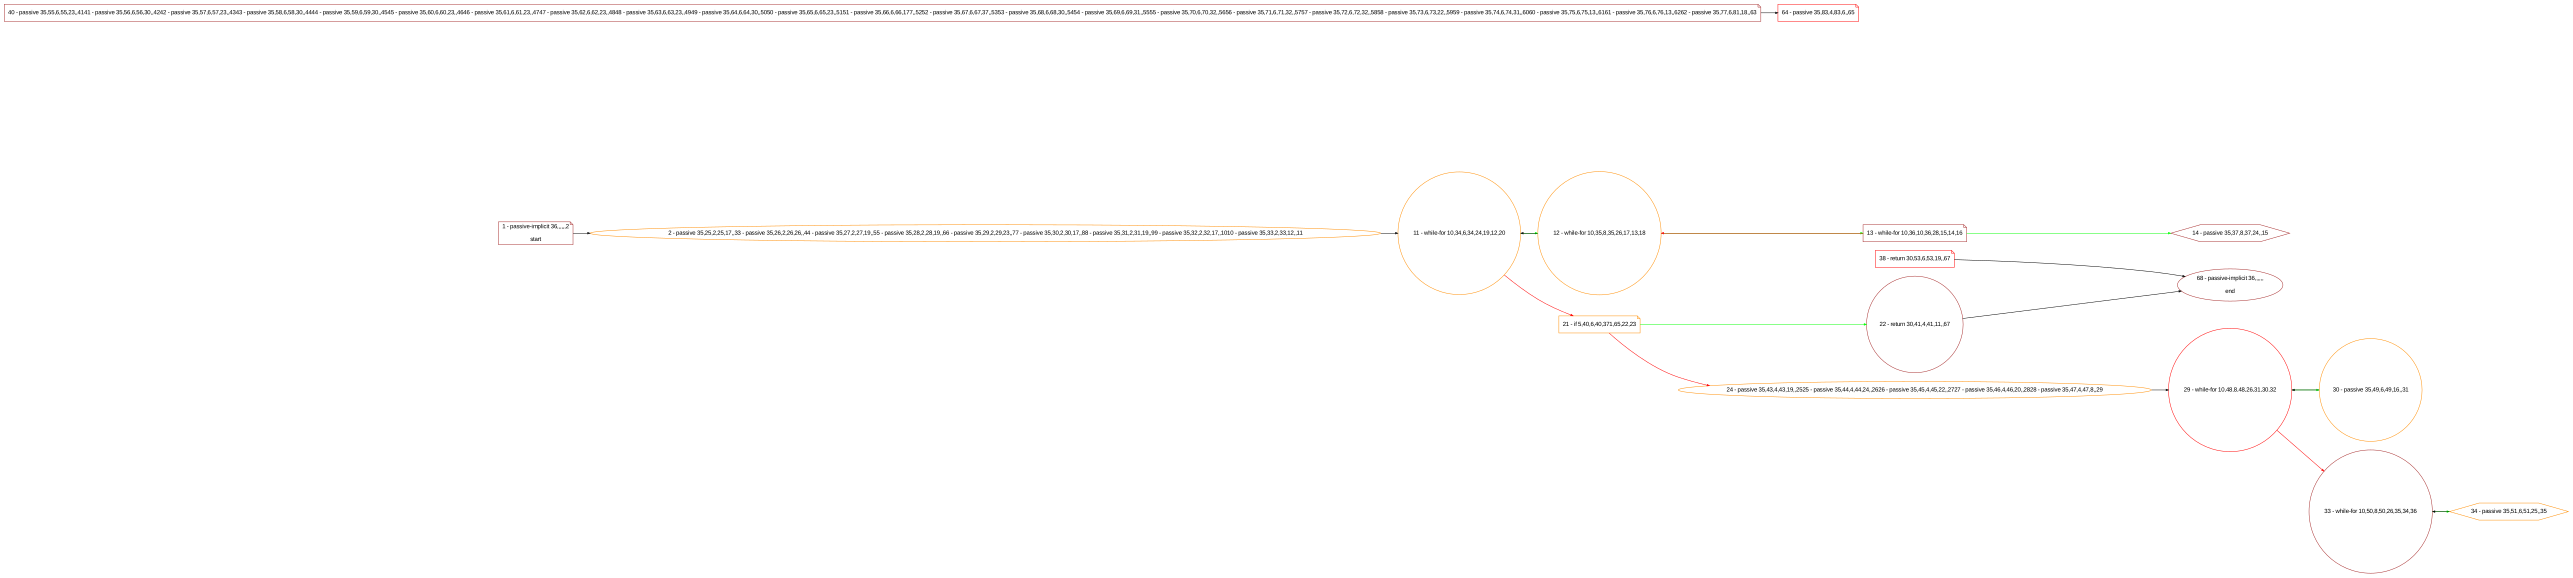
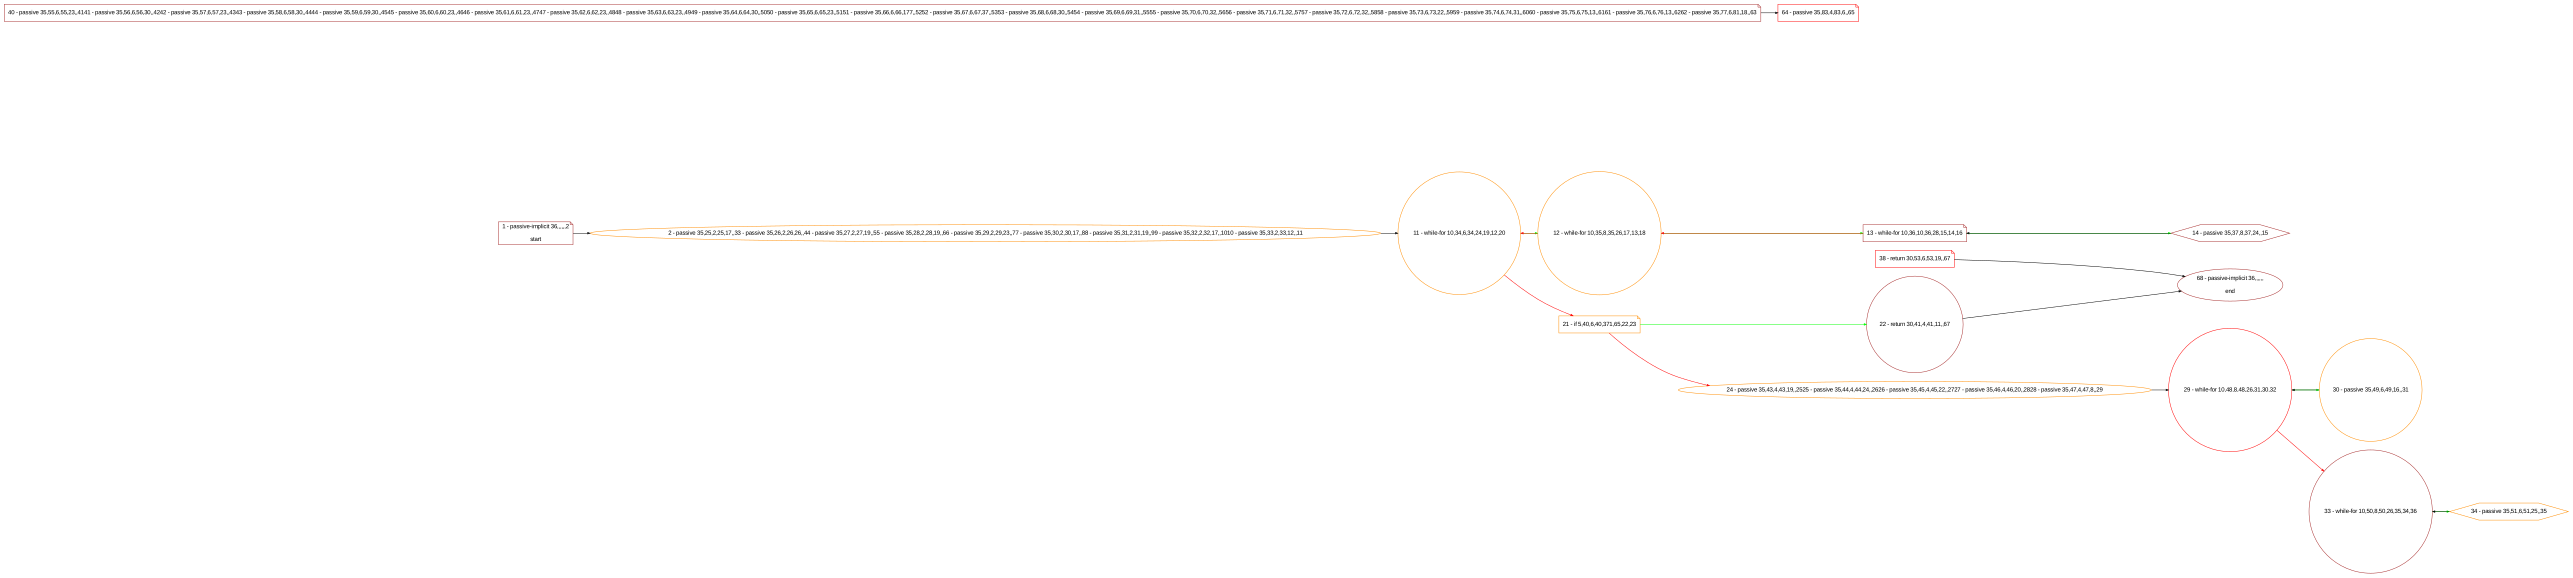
(1530, 233) -> (1530, 233)
none -> (2070, 233)
